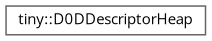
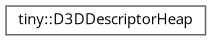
(106, 20) -> (106, 20)
